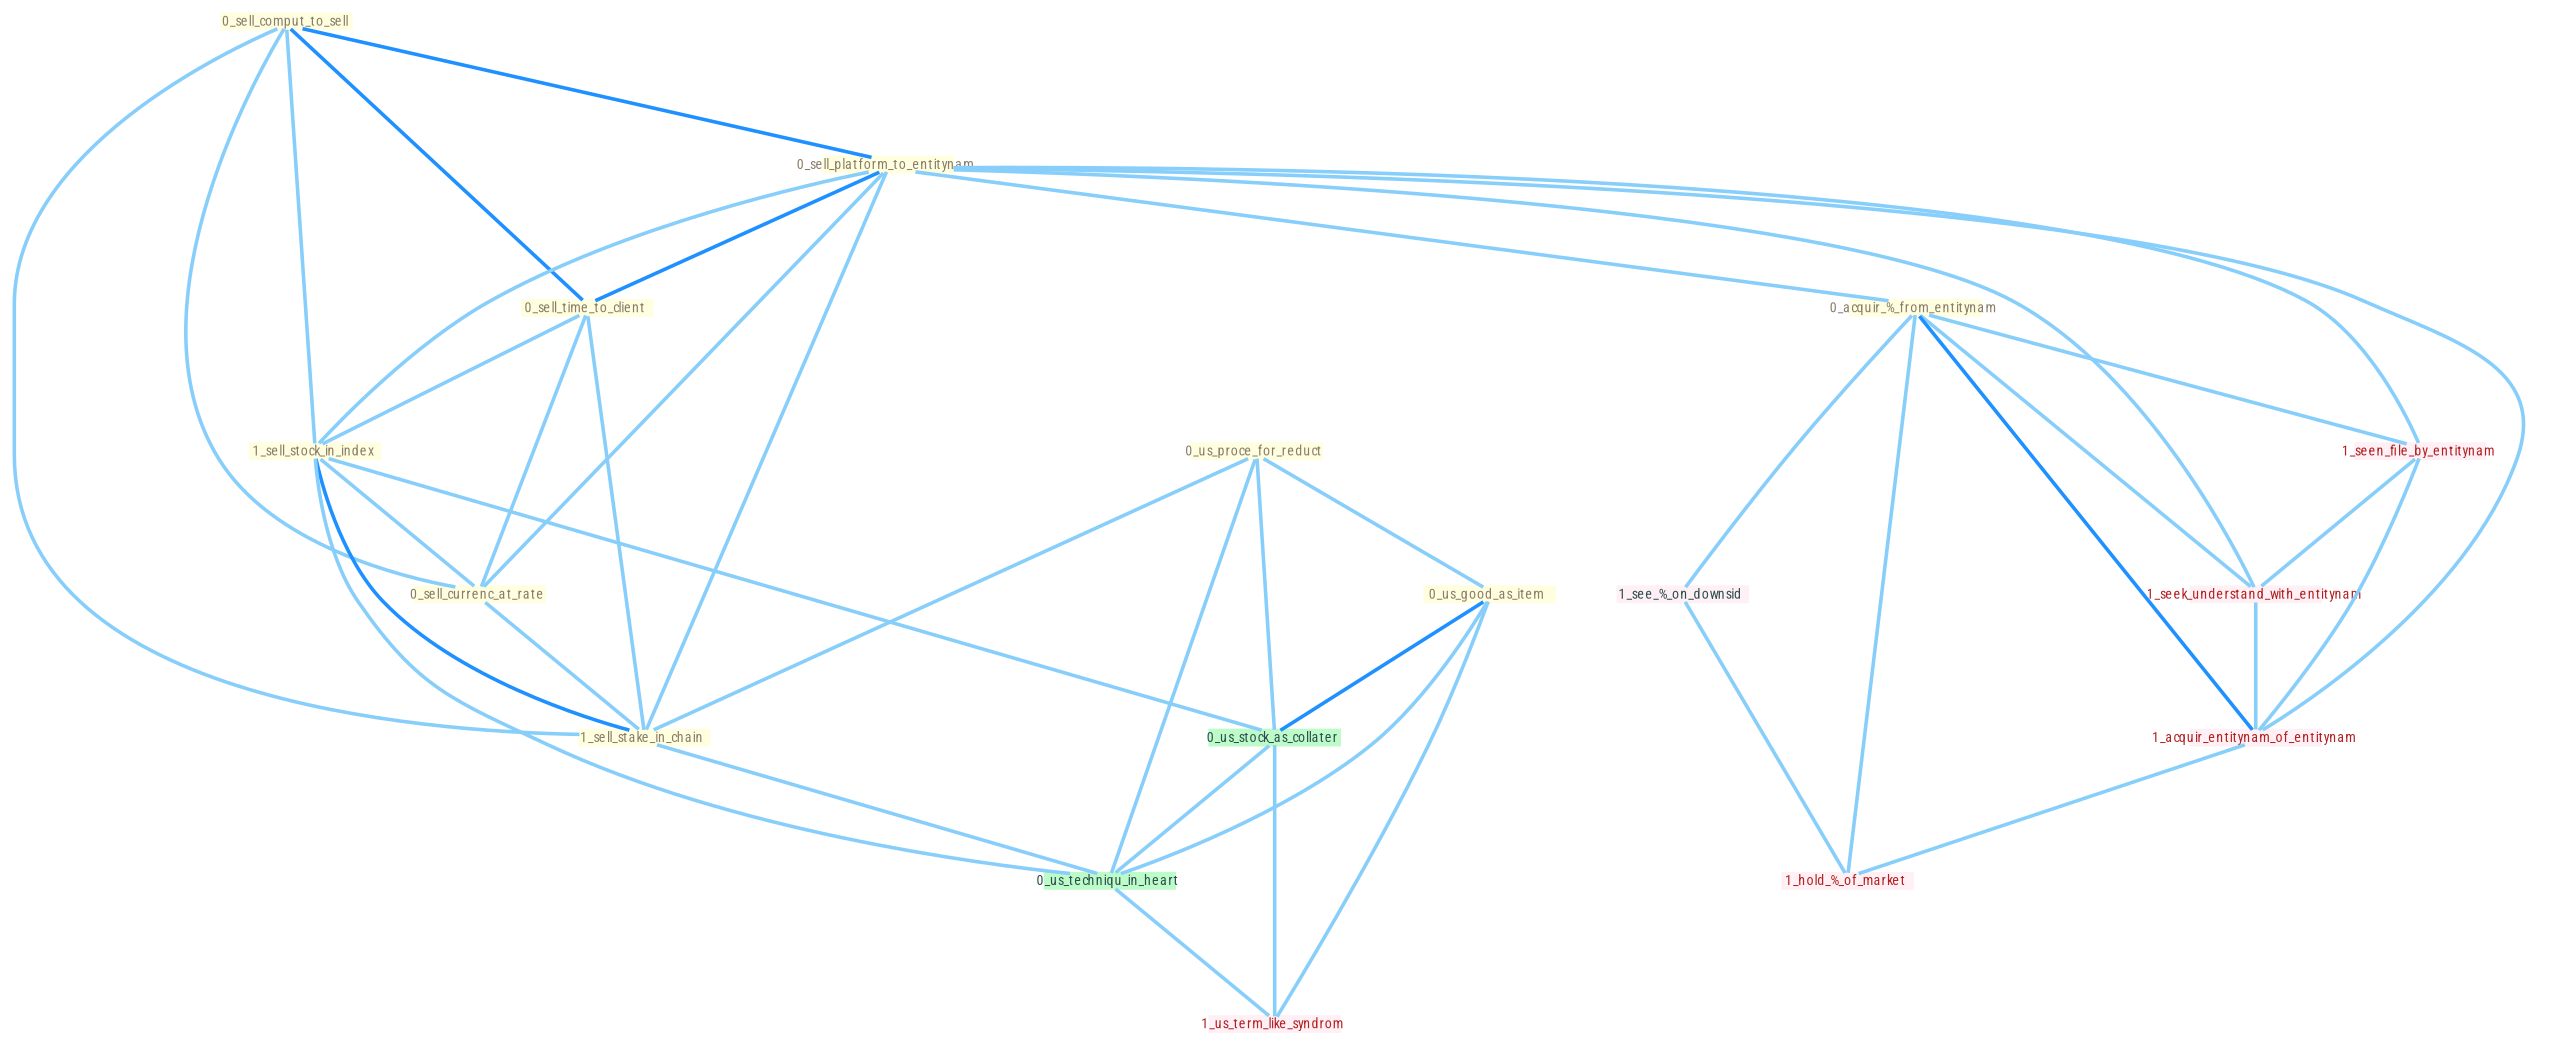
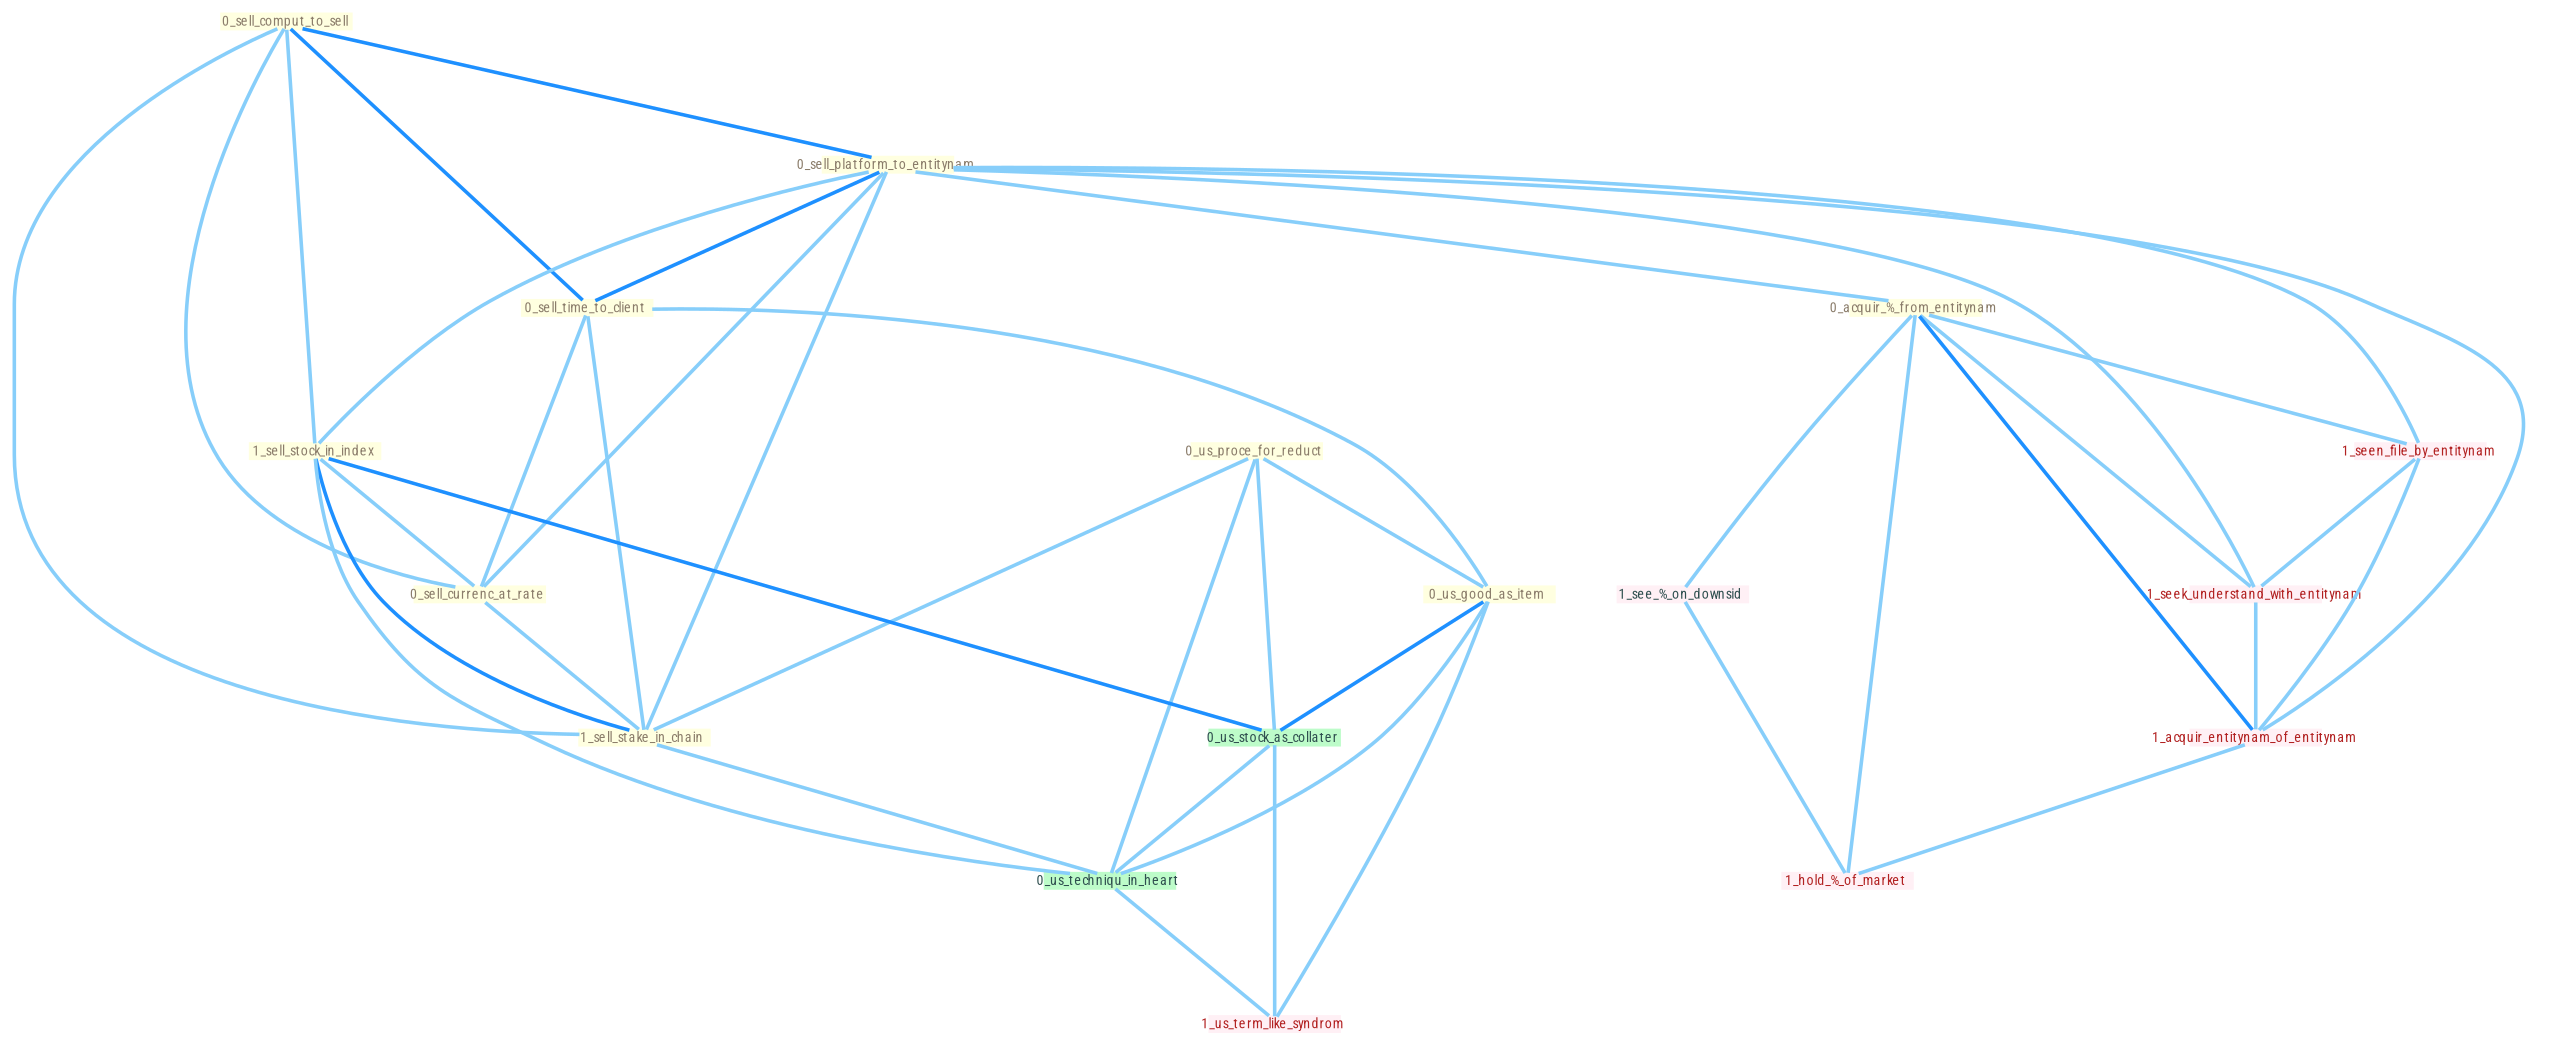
(451, 380) -> (1108, 355)
(795, 594) -> (795, 594)
